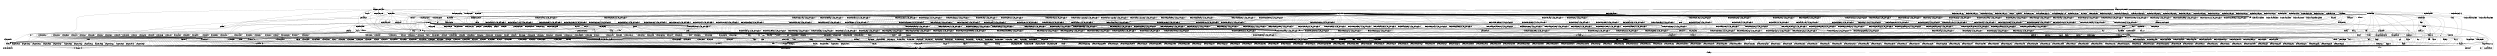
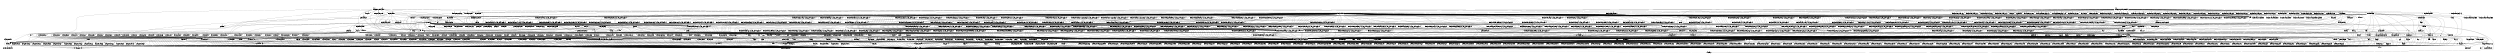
none -> (776, 22)
(475, 40) -> none
